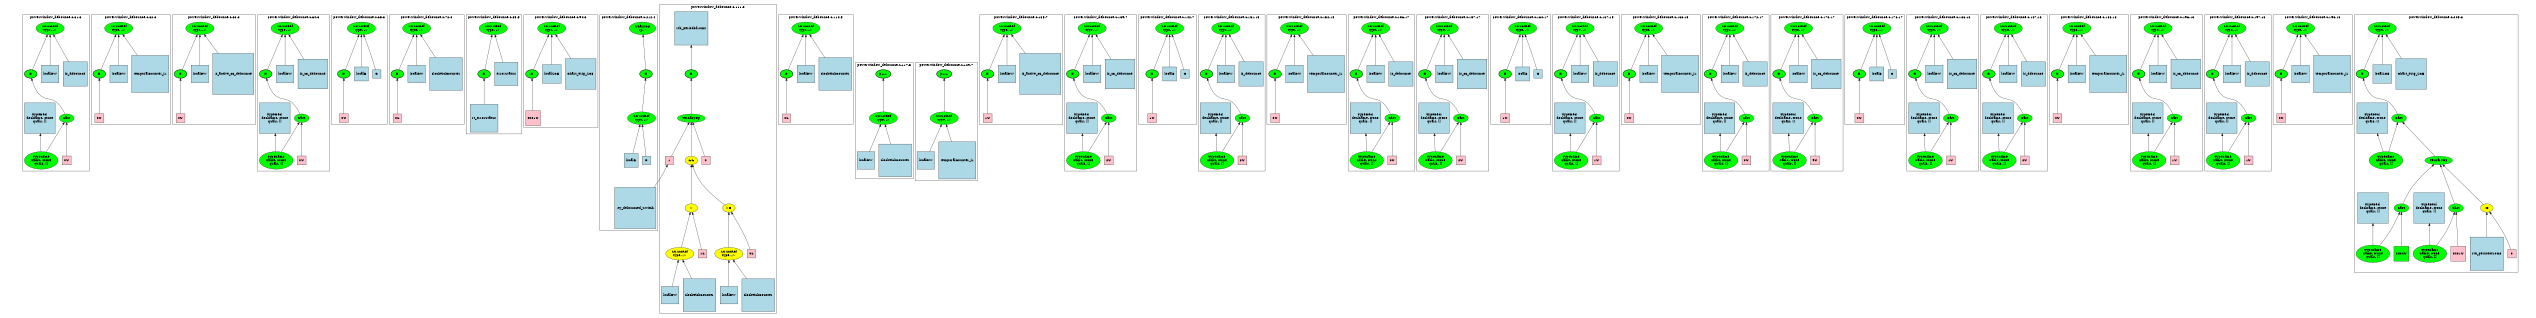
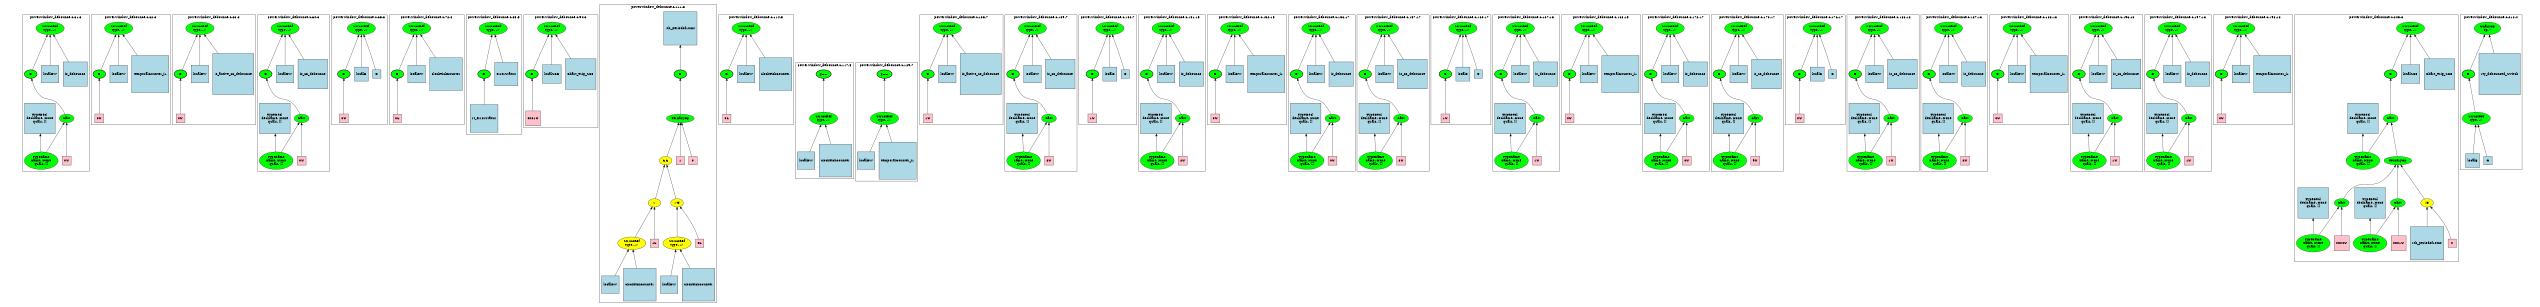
(661, 177) -> (2492, 44)
(2401, 254) -> (2342, 243)
